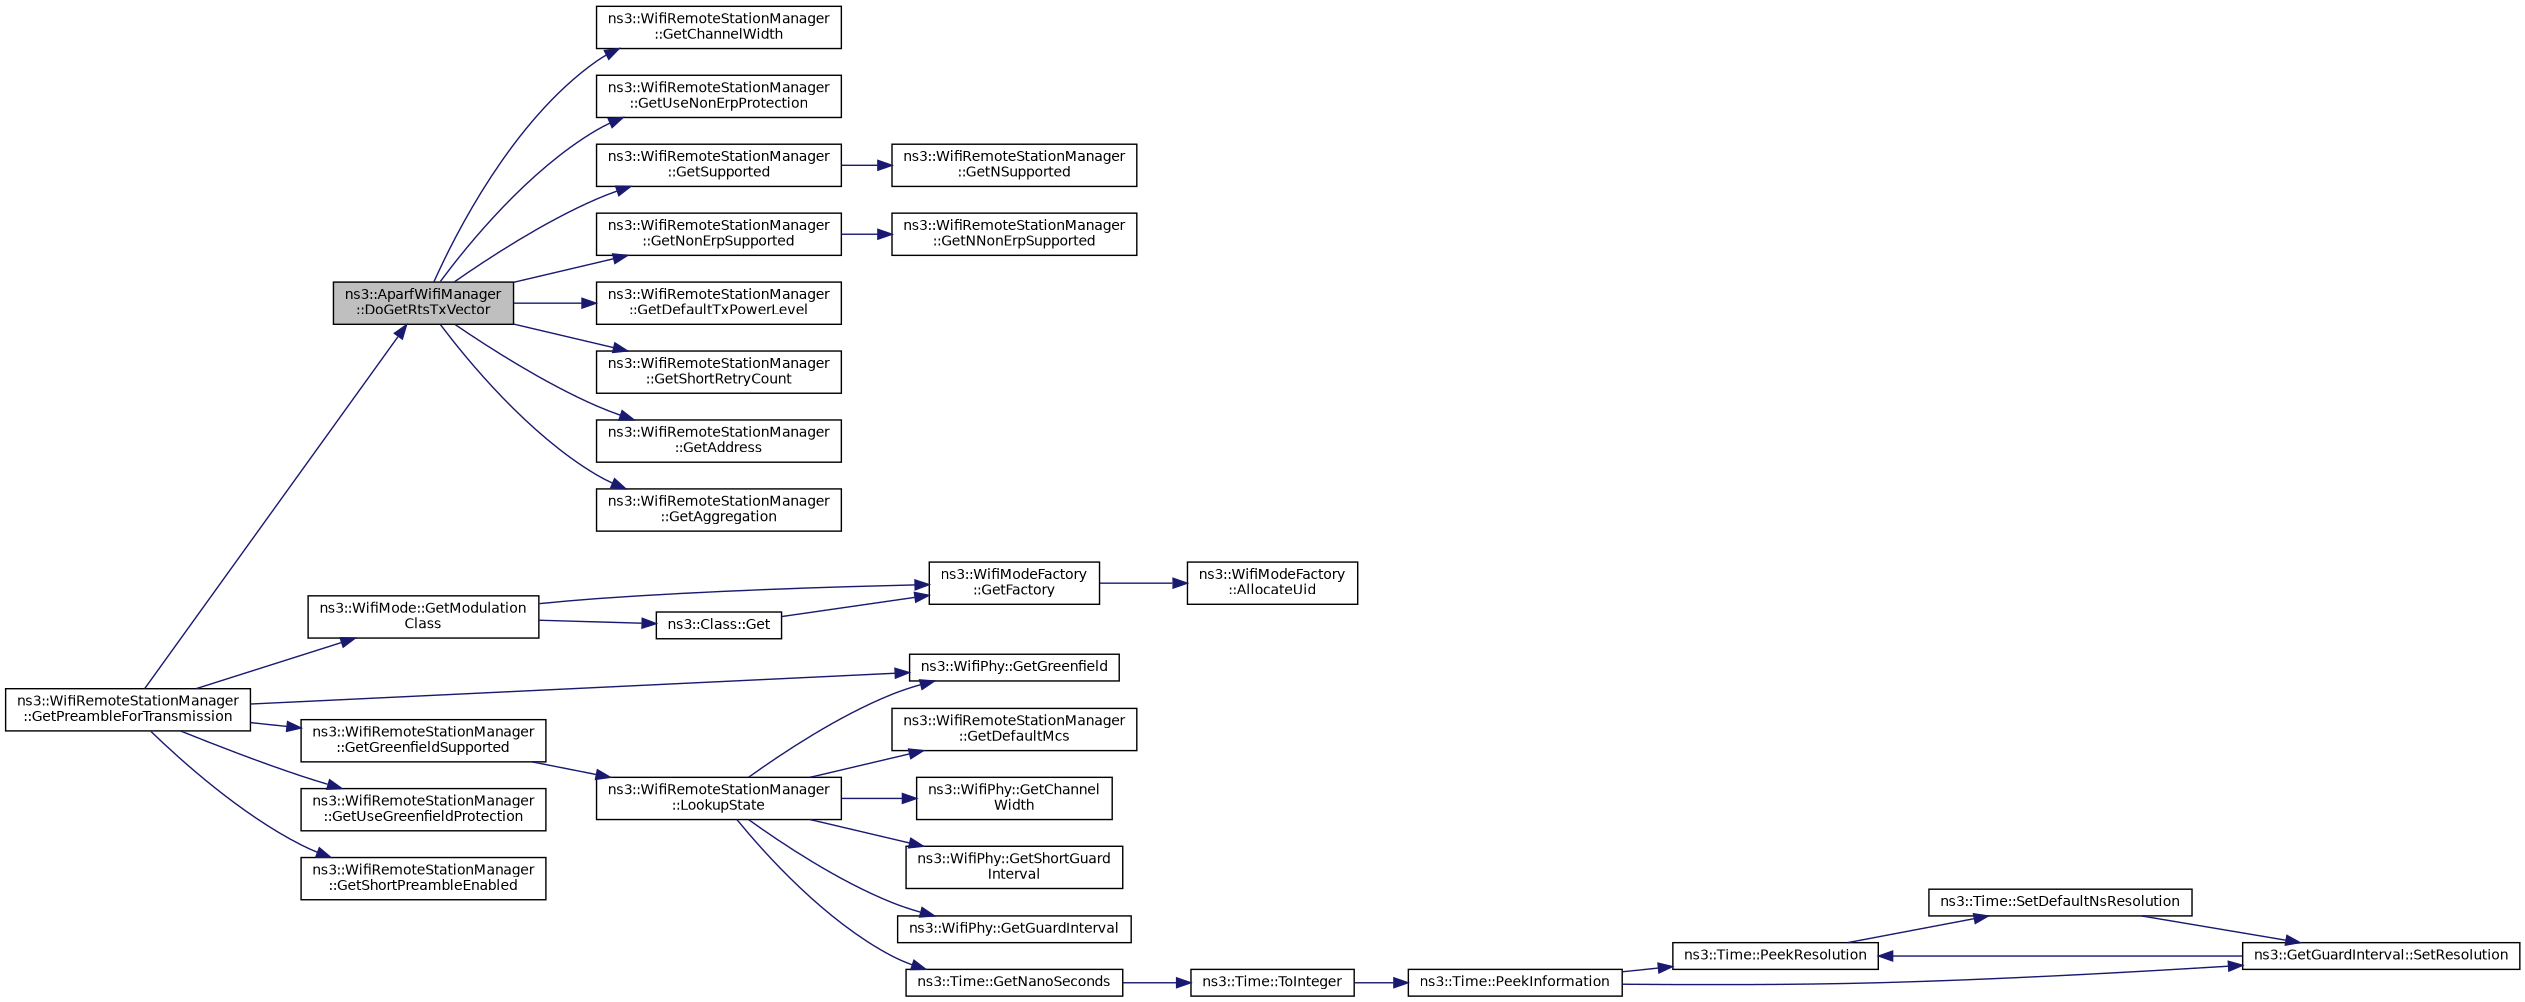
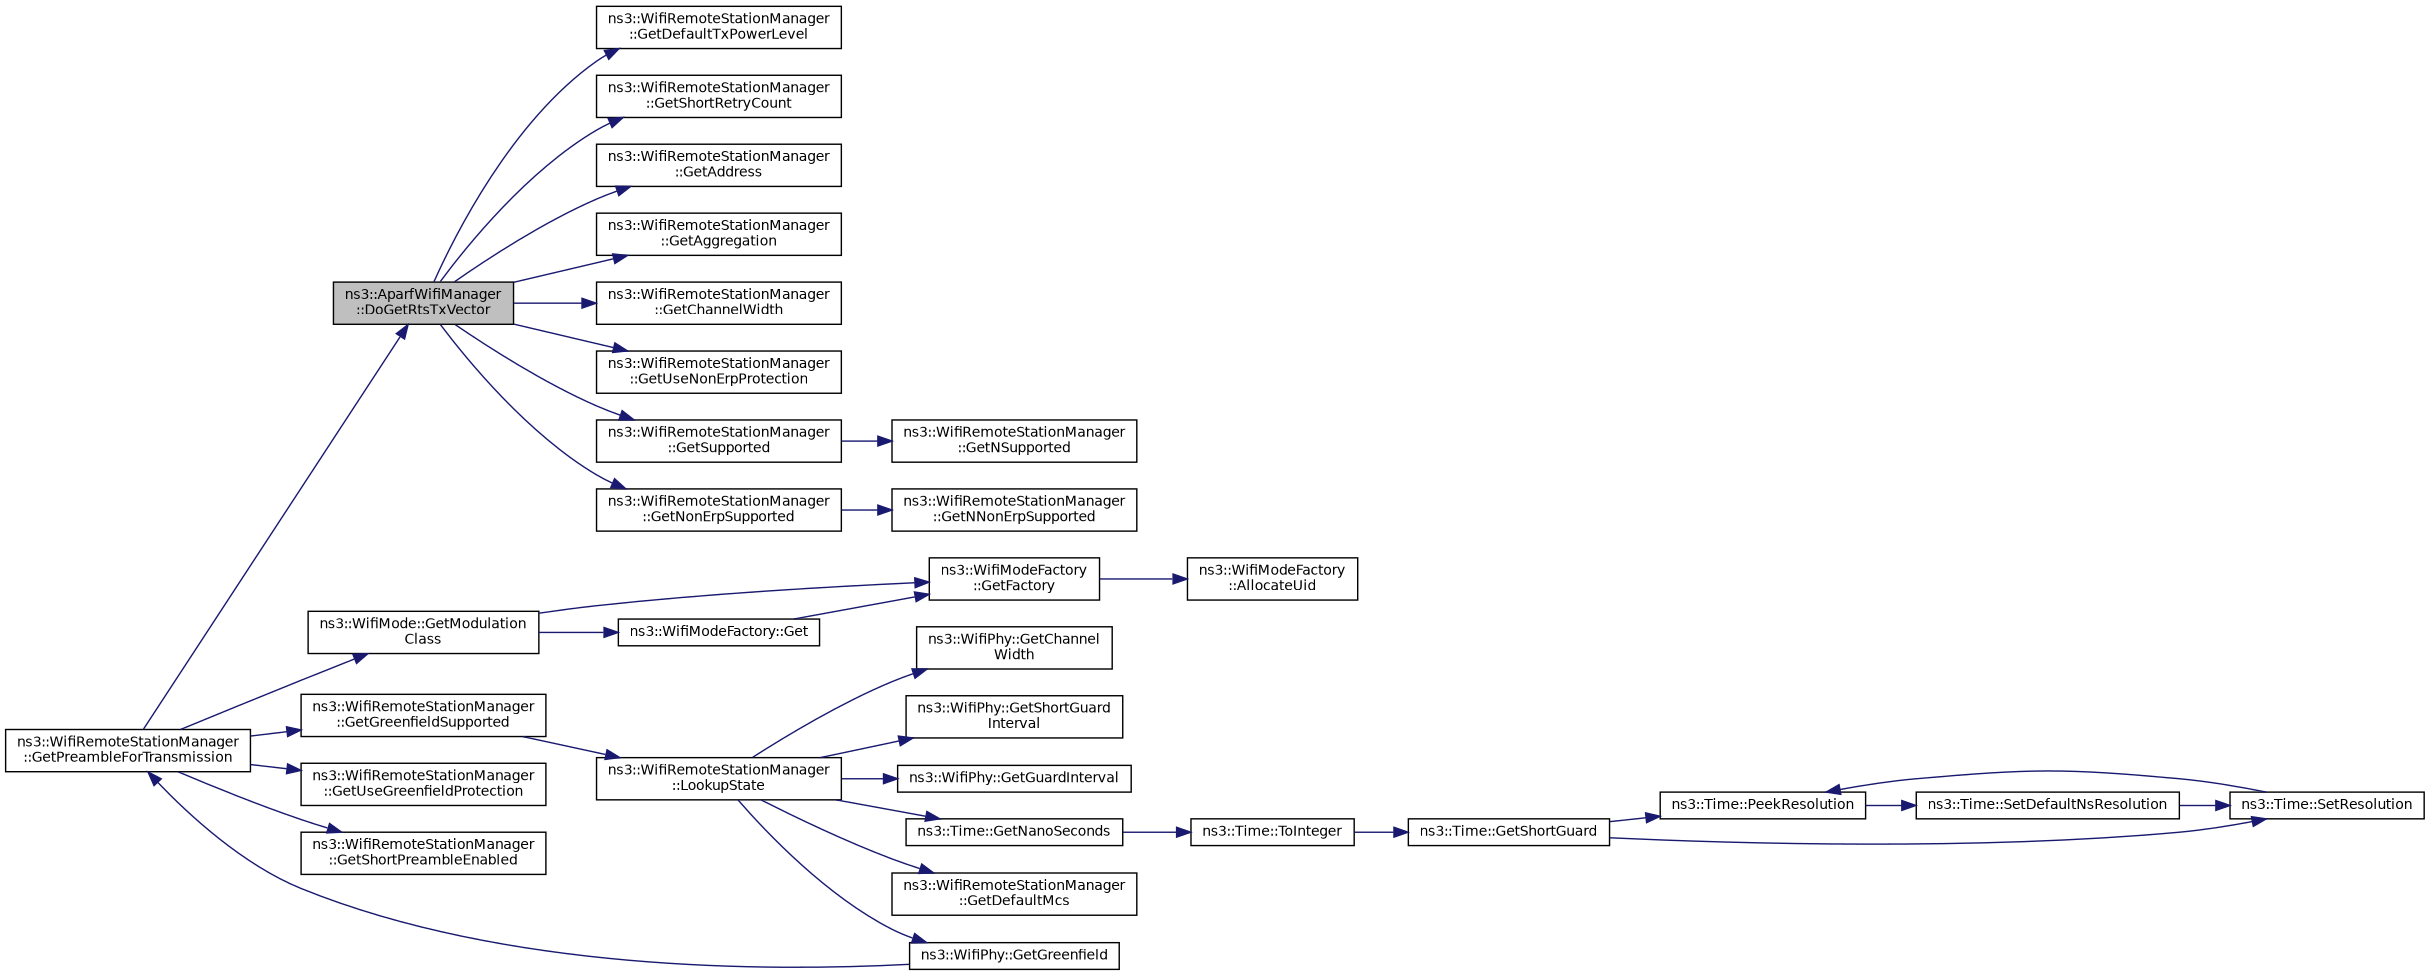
(719, 625) -> (719, 632)
(573, 689) -> (512, 945)
(2381, 956) -> (2327, 805)
(1515, 983) -> (1509, 832)
